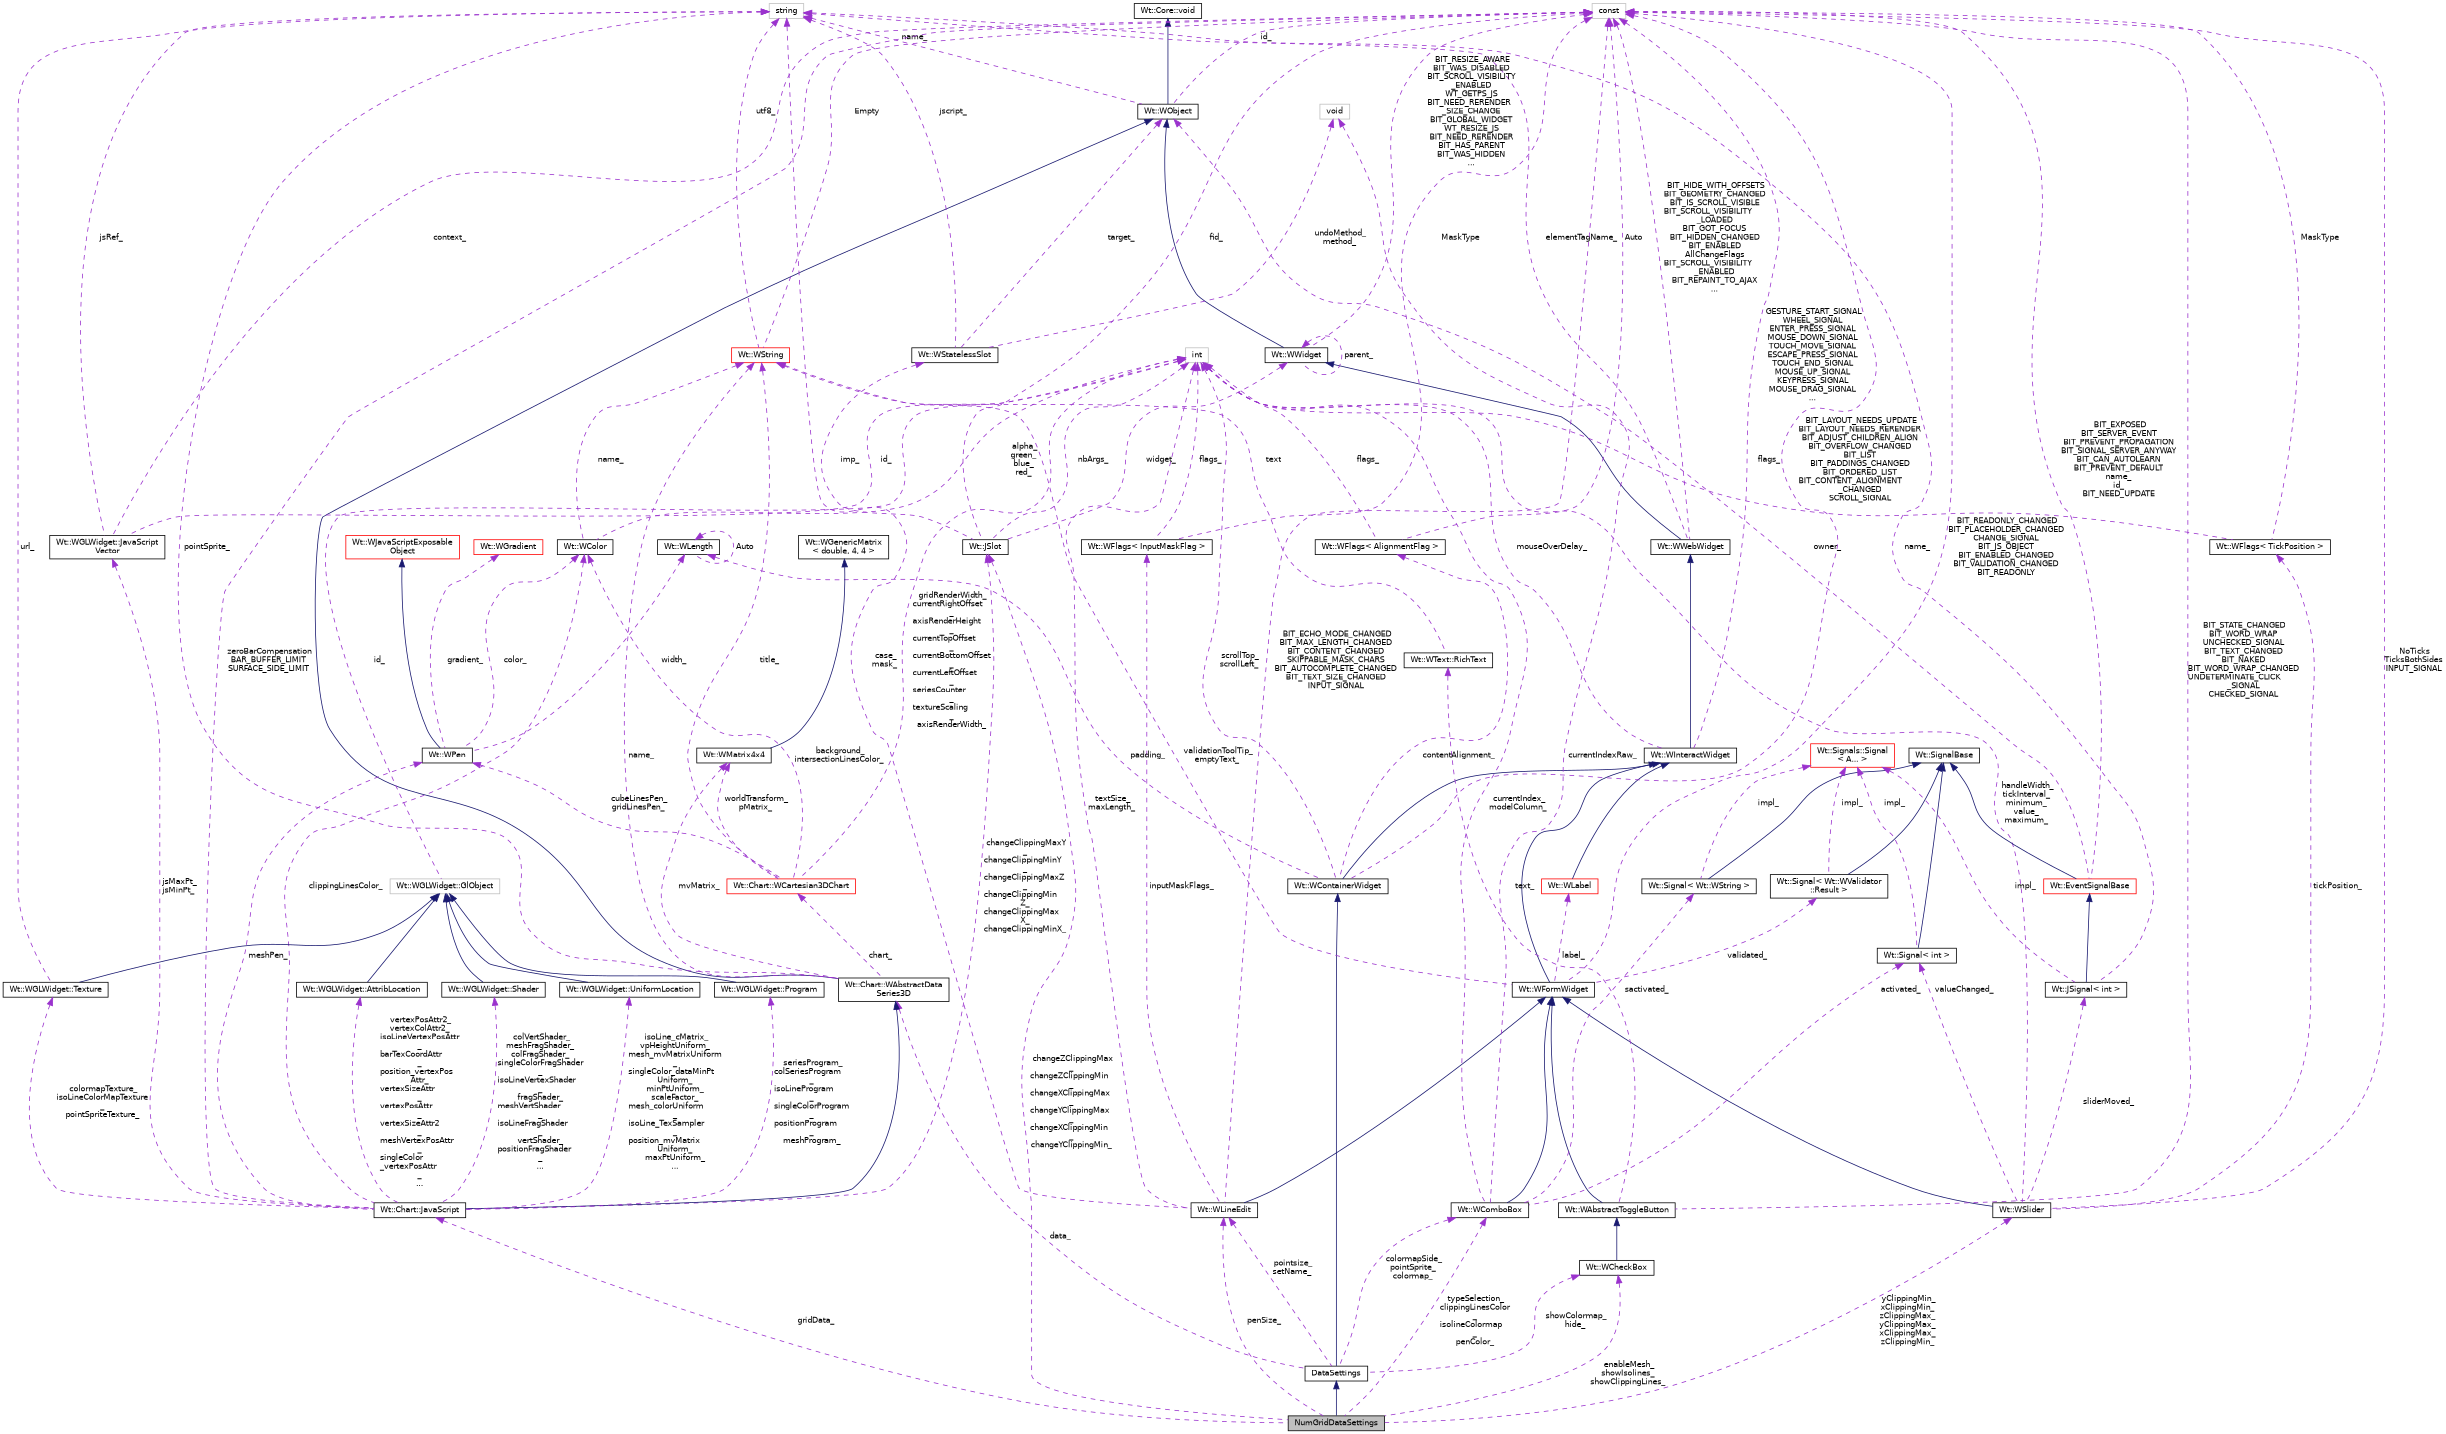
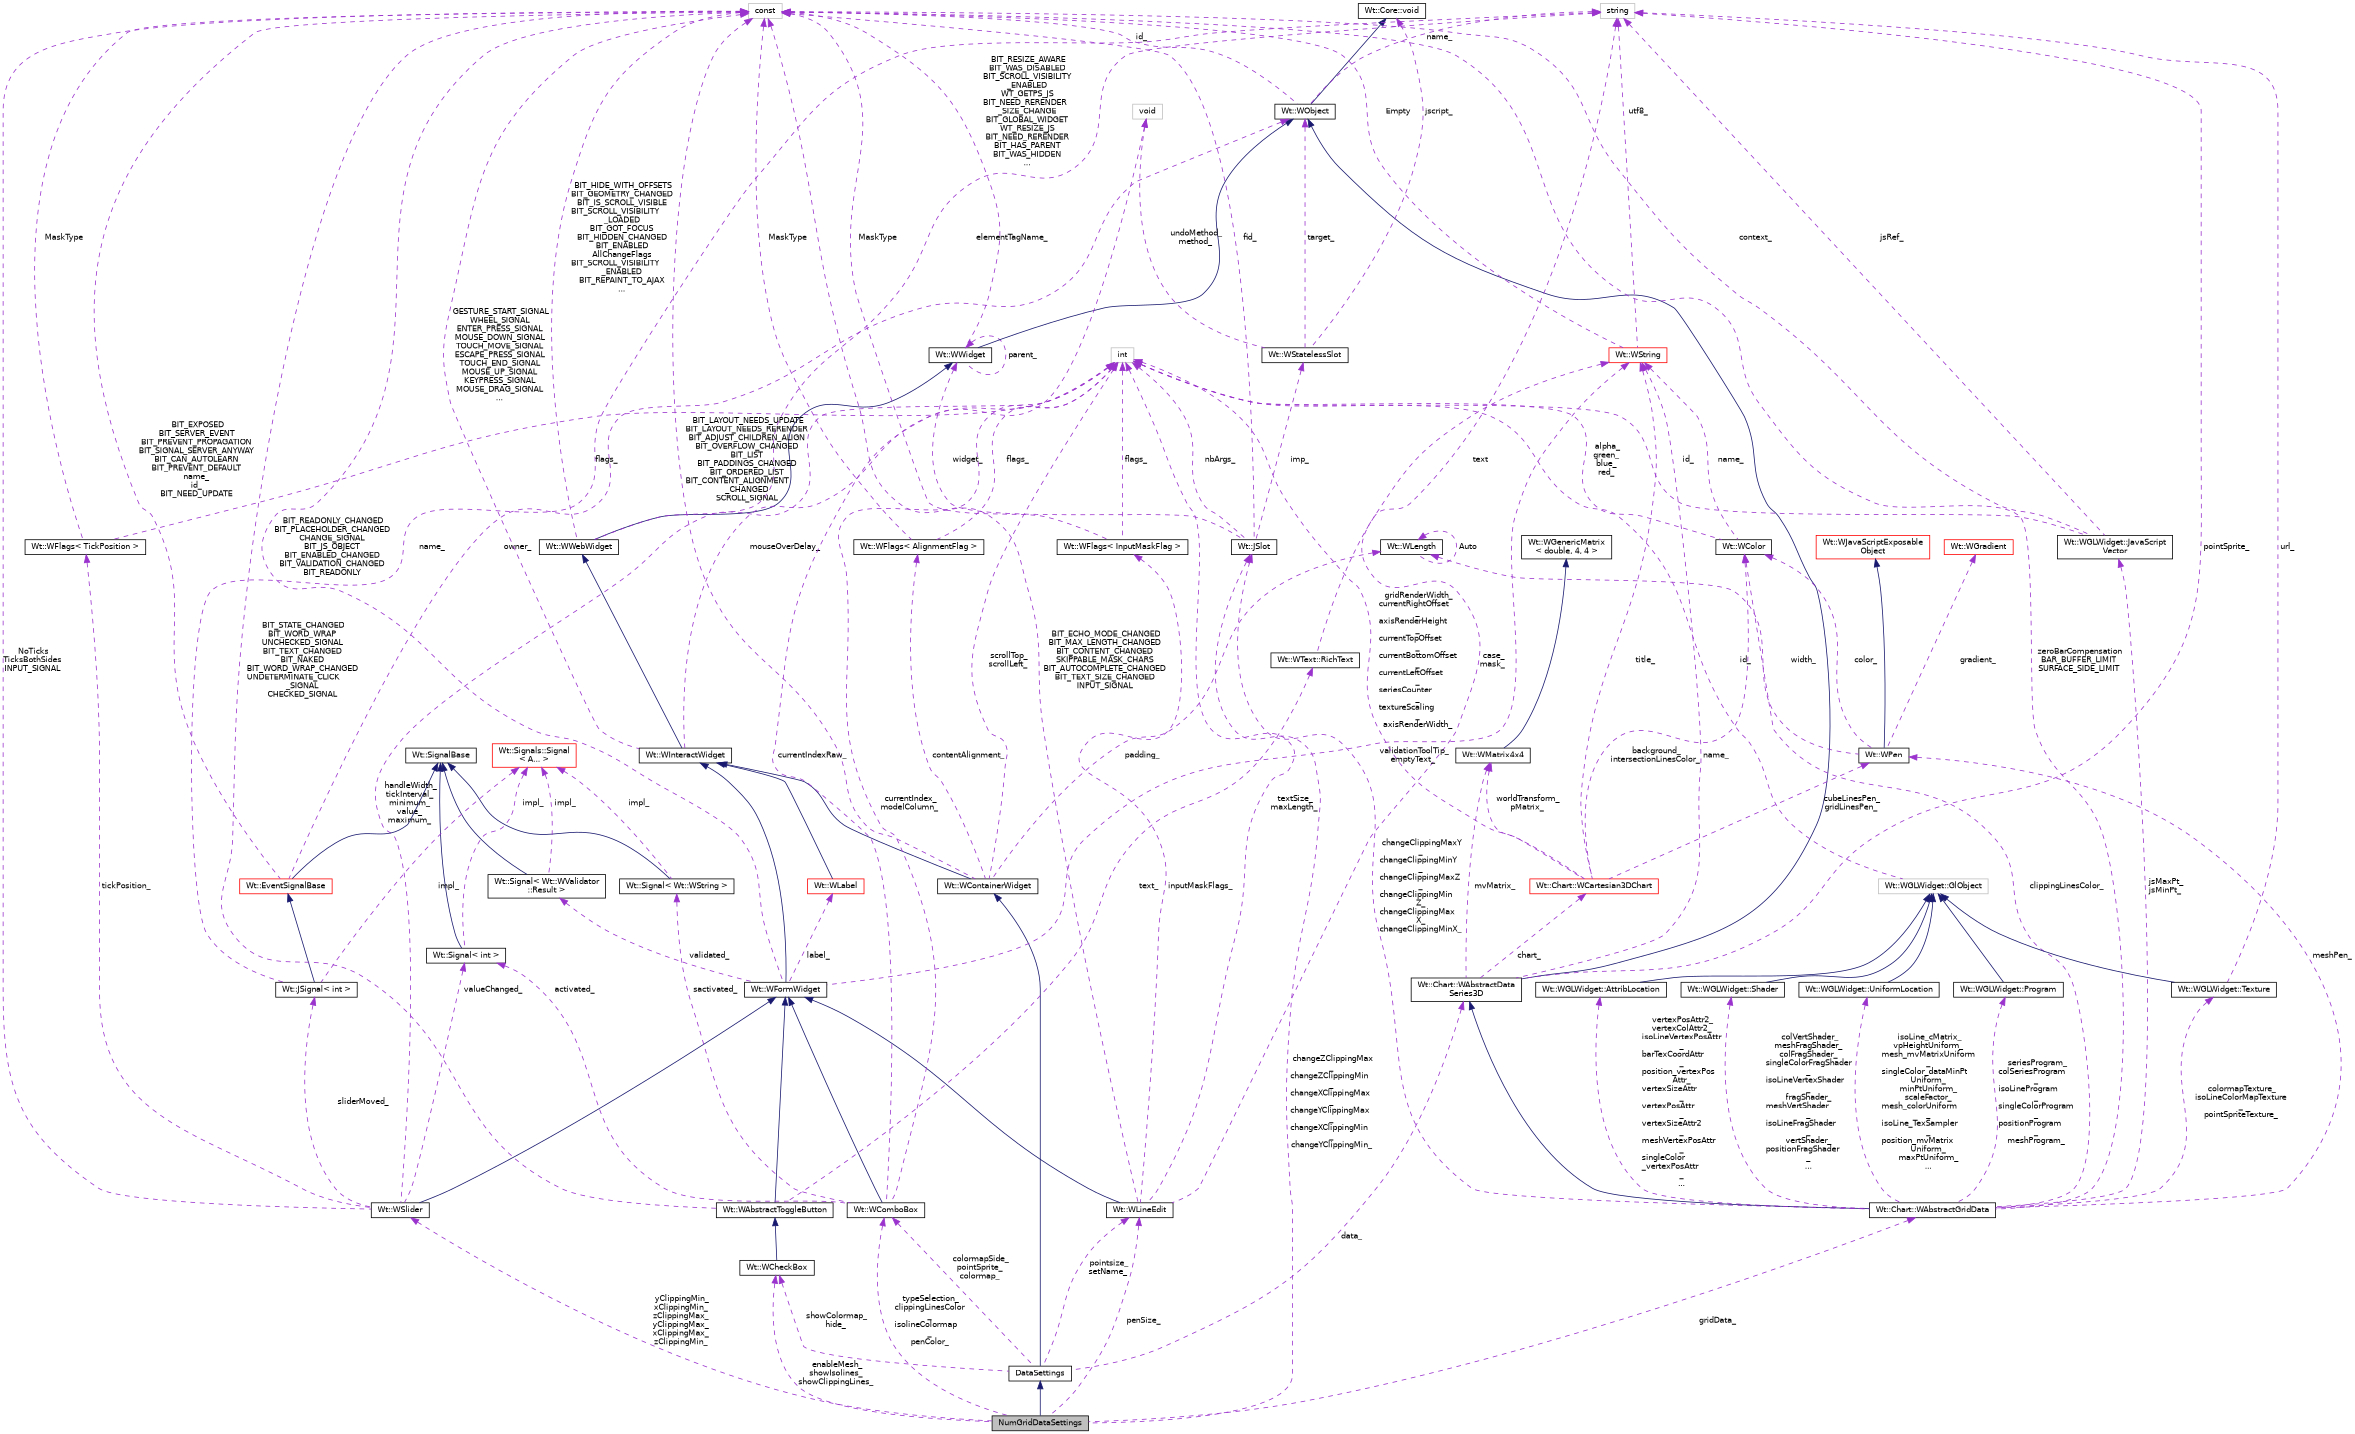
(933, 156) -> (1407, 189)
(1632, 238) -> (786, 238)
(420, 1210) -> (1932, 1210)
